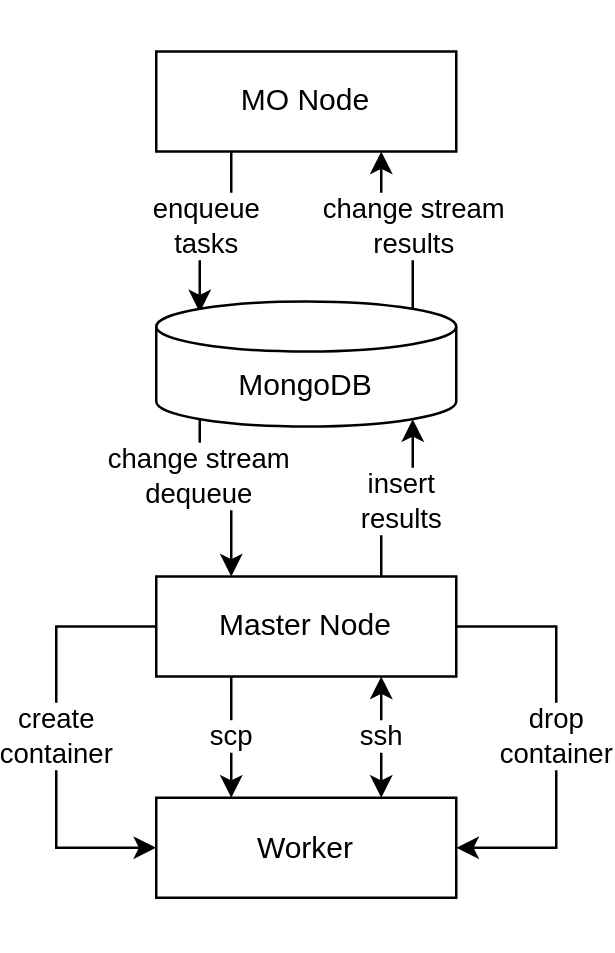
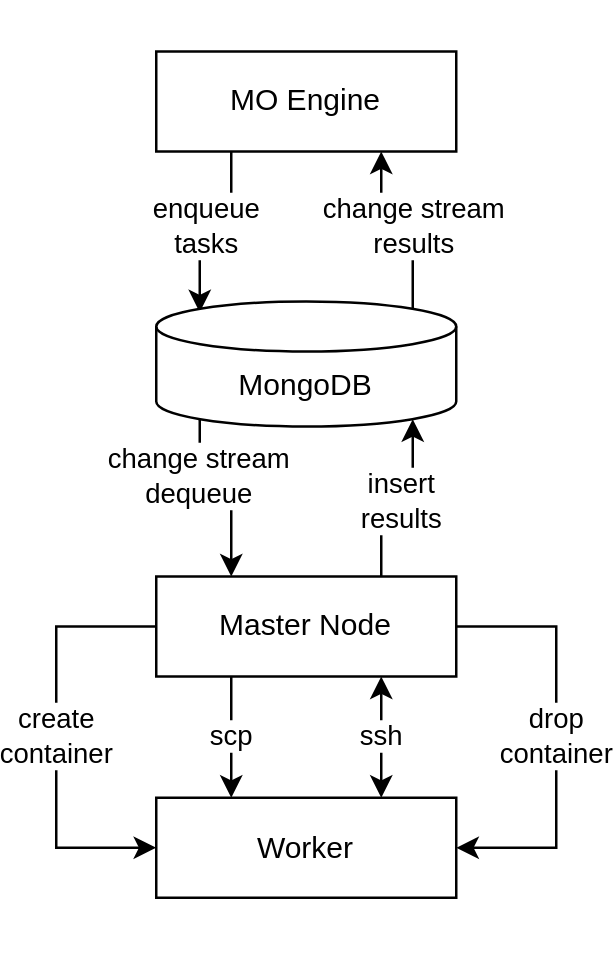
(306, 101) -> (306, 101)
